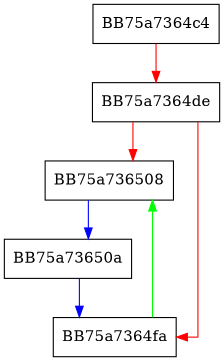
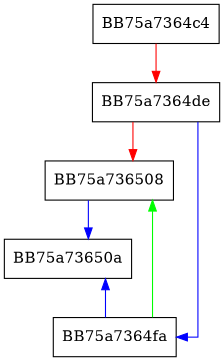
(198, 235) -> (198, 235)
(79, 292) -> (105, 304)
